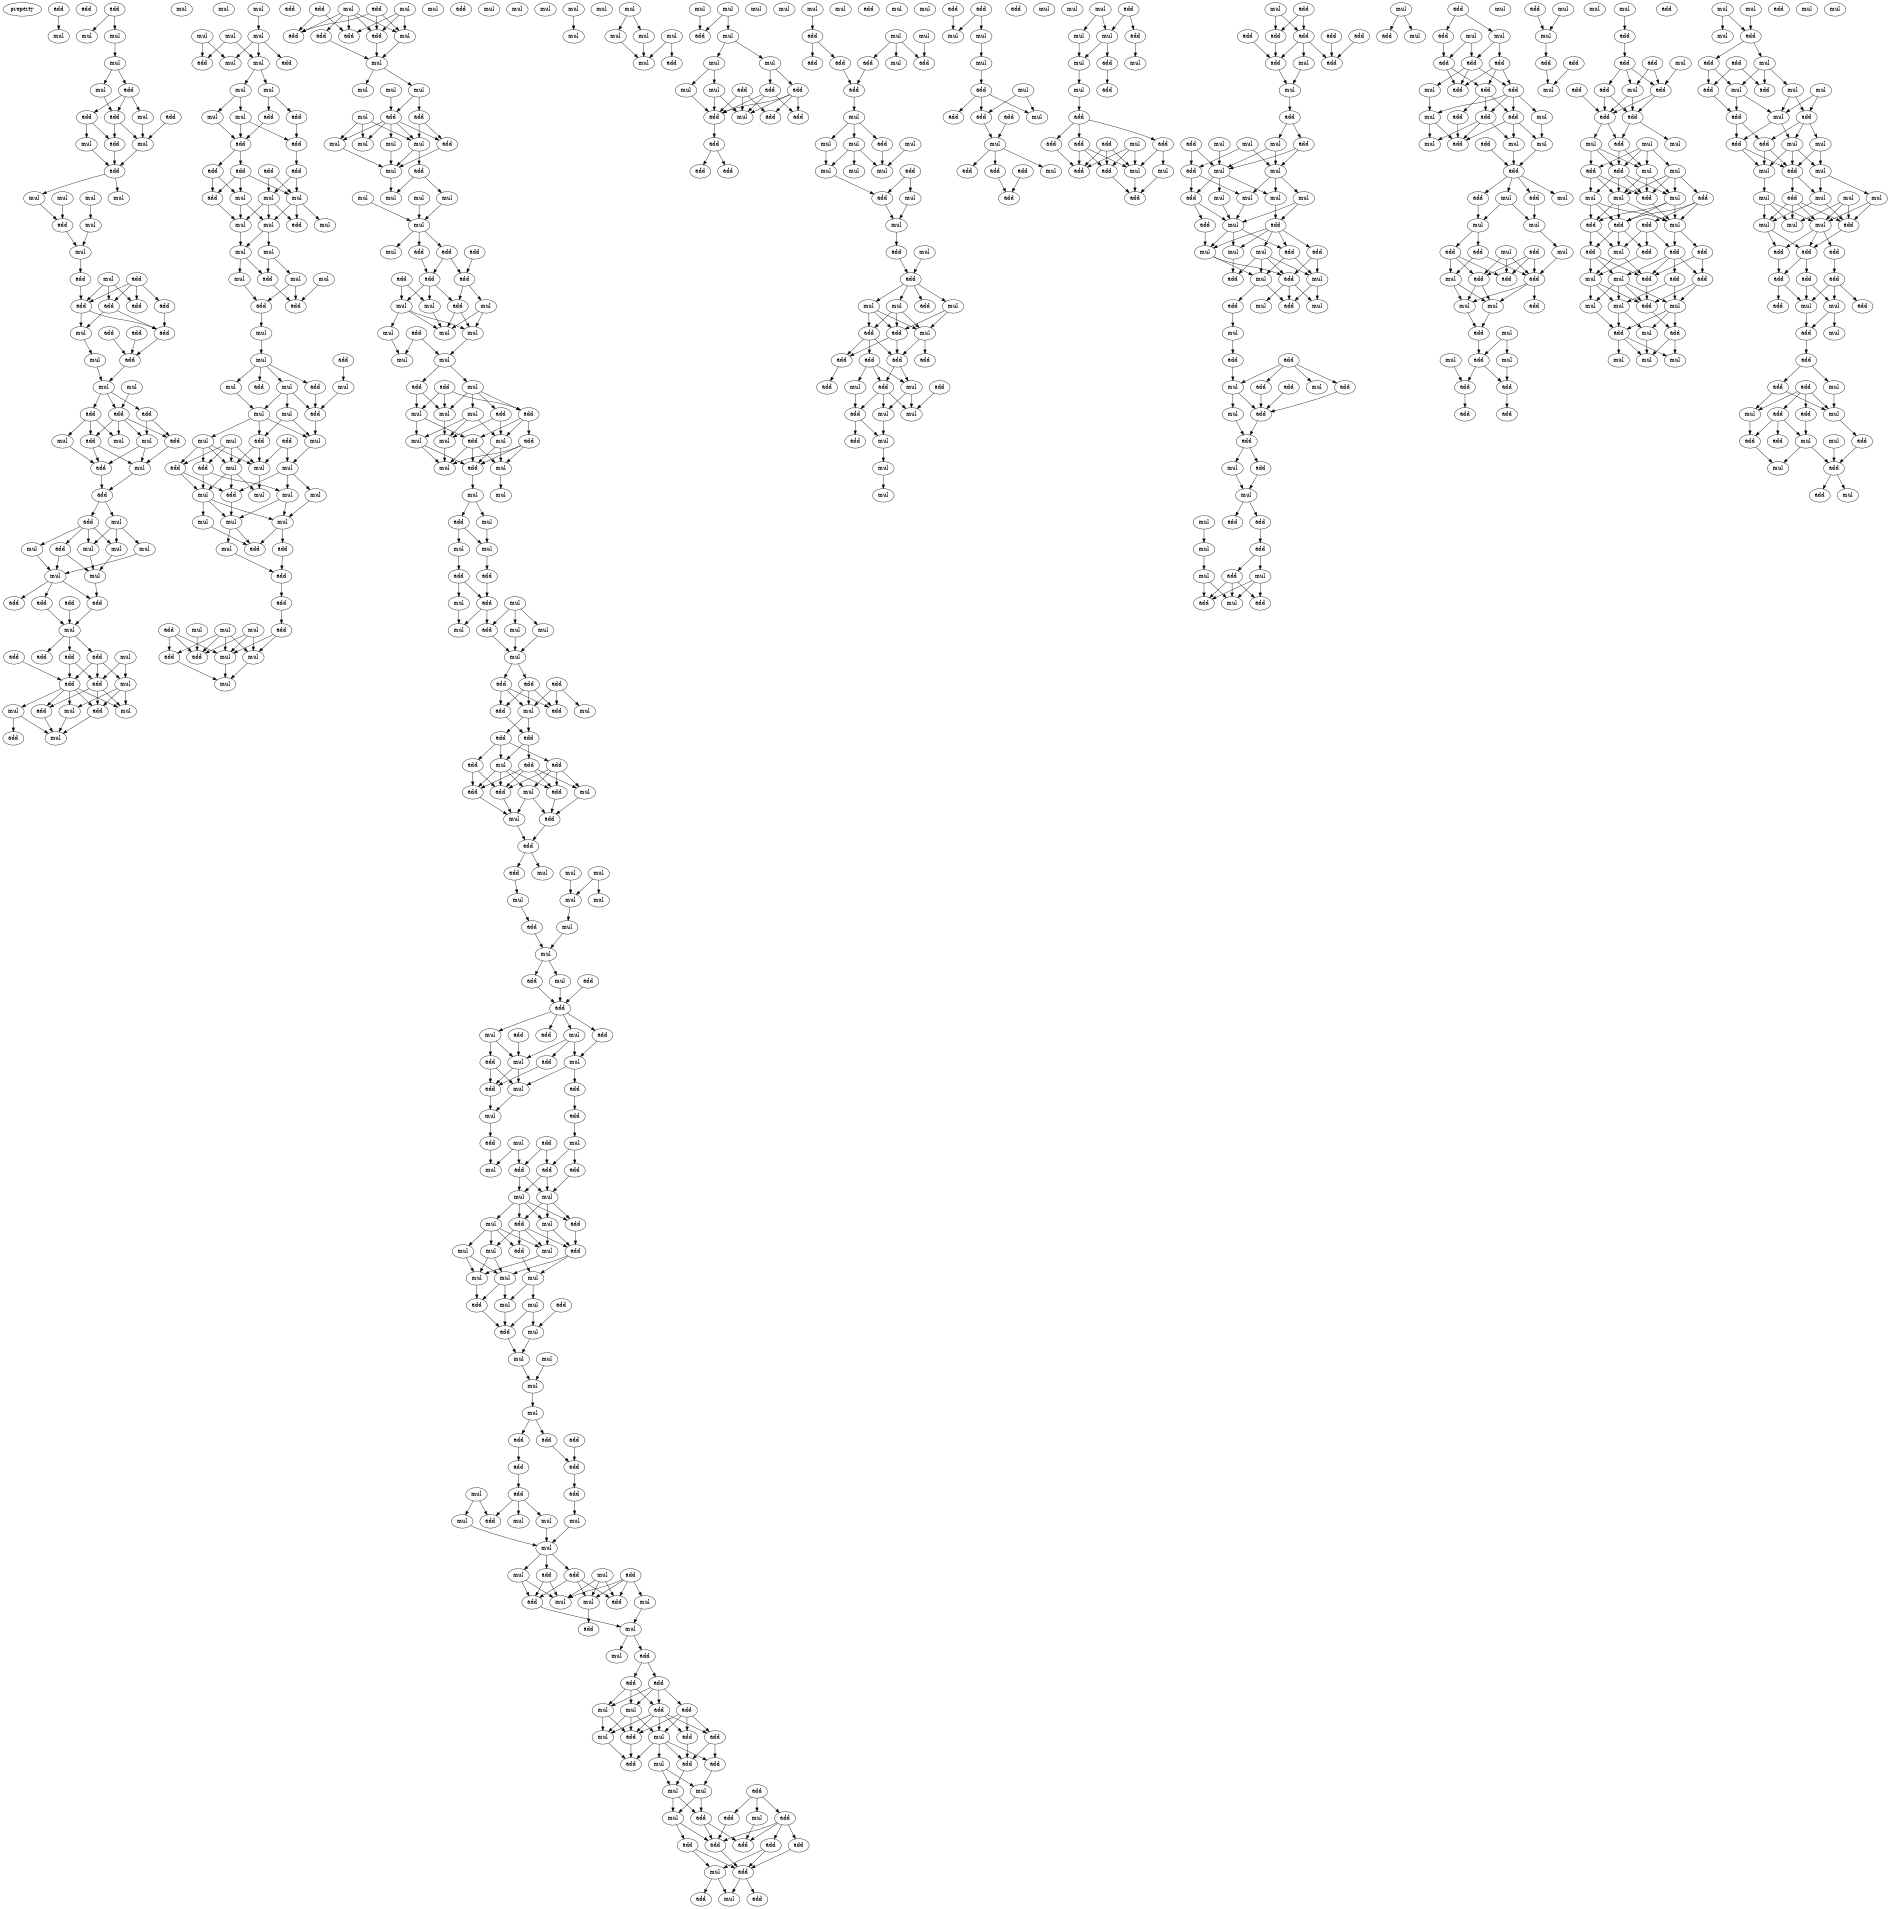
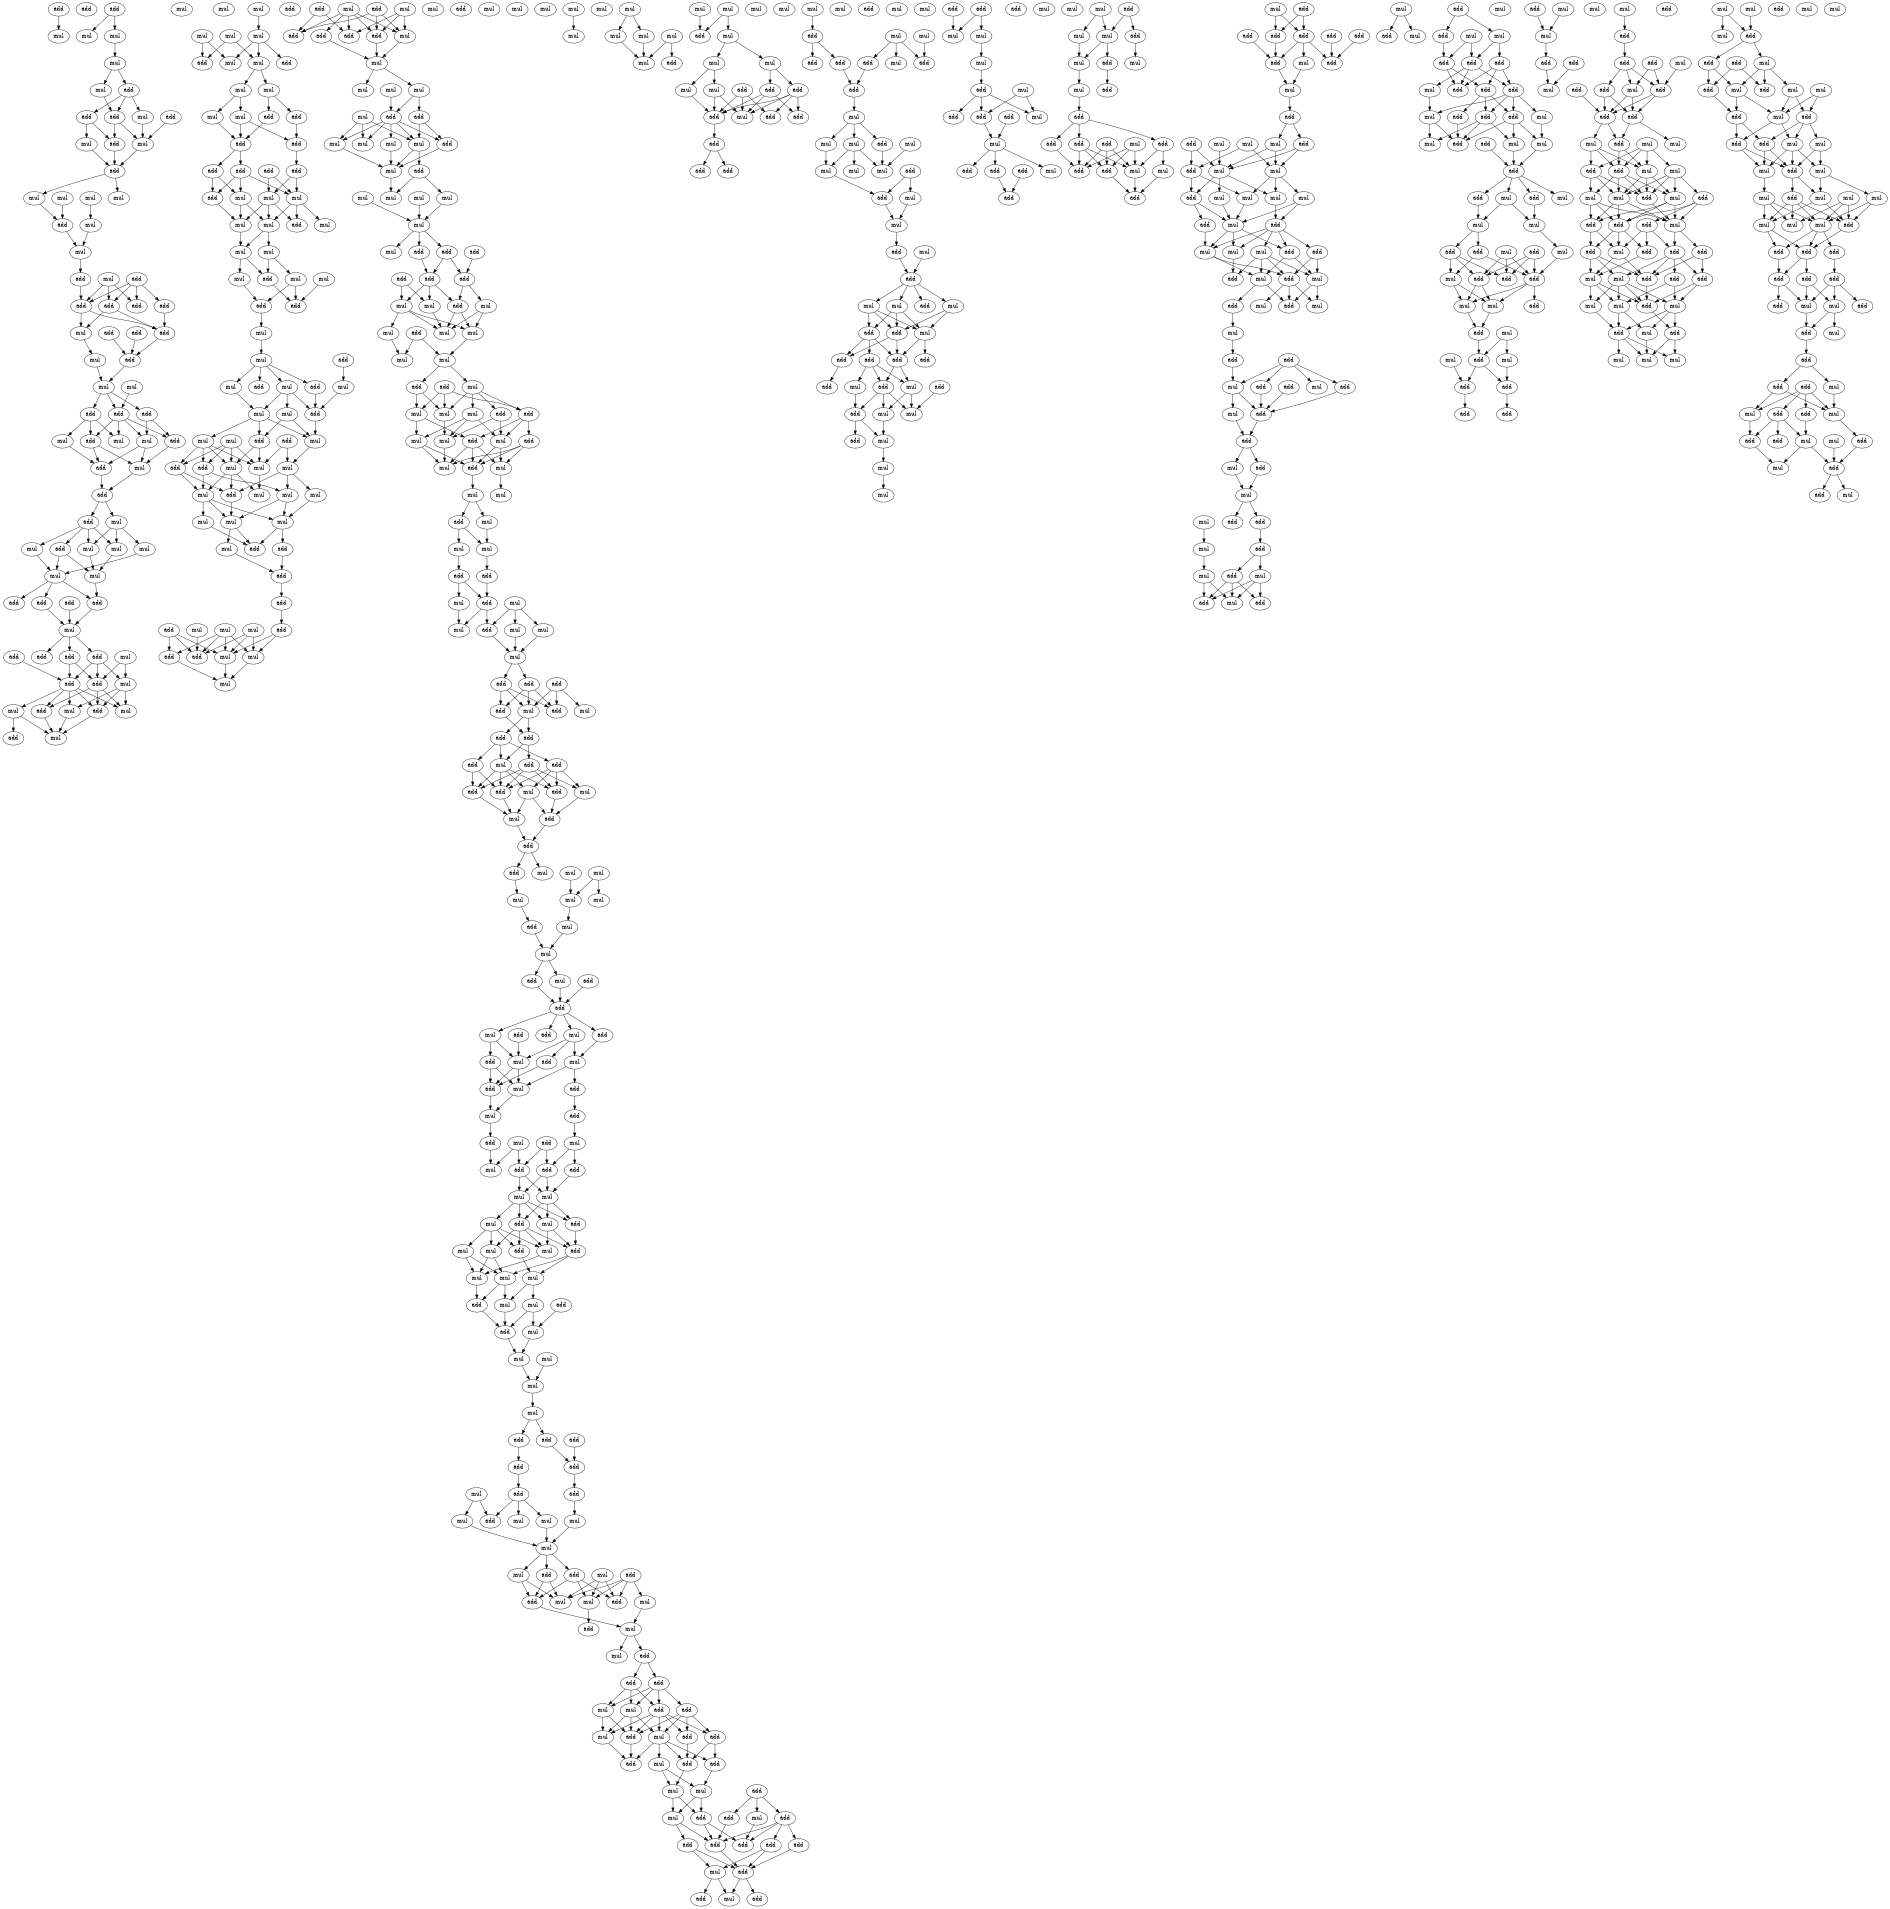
(22, 9) -> none
